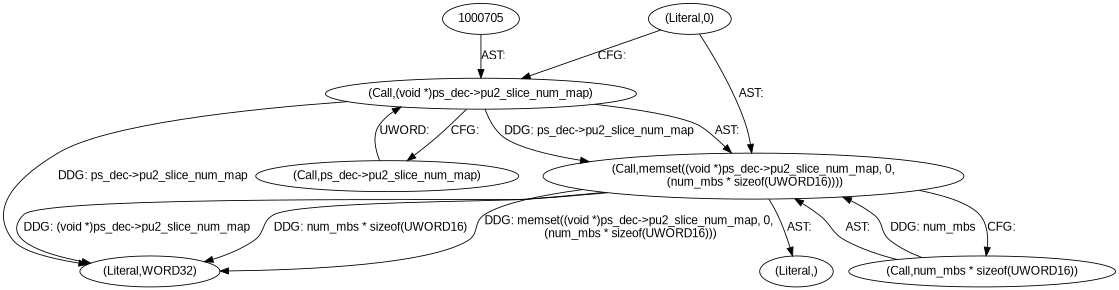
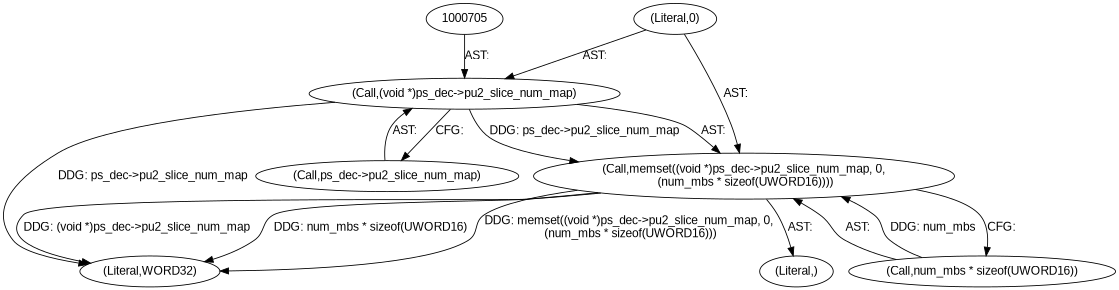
(614, 56) -> (597, 56)
(406, 131) -> (407, 131)
